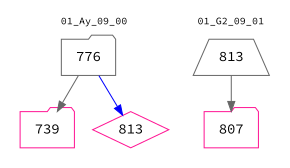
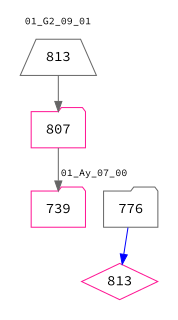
(95, 22) -> (95, 173)
(70, 89) -> (58, 170)
